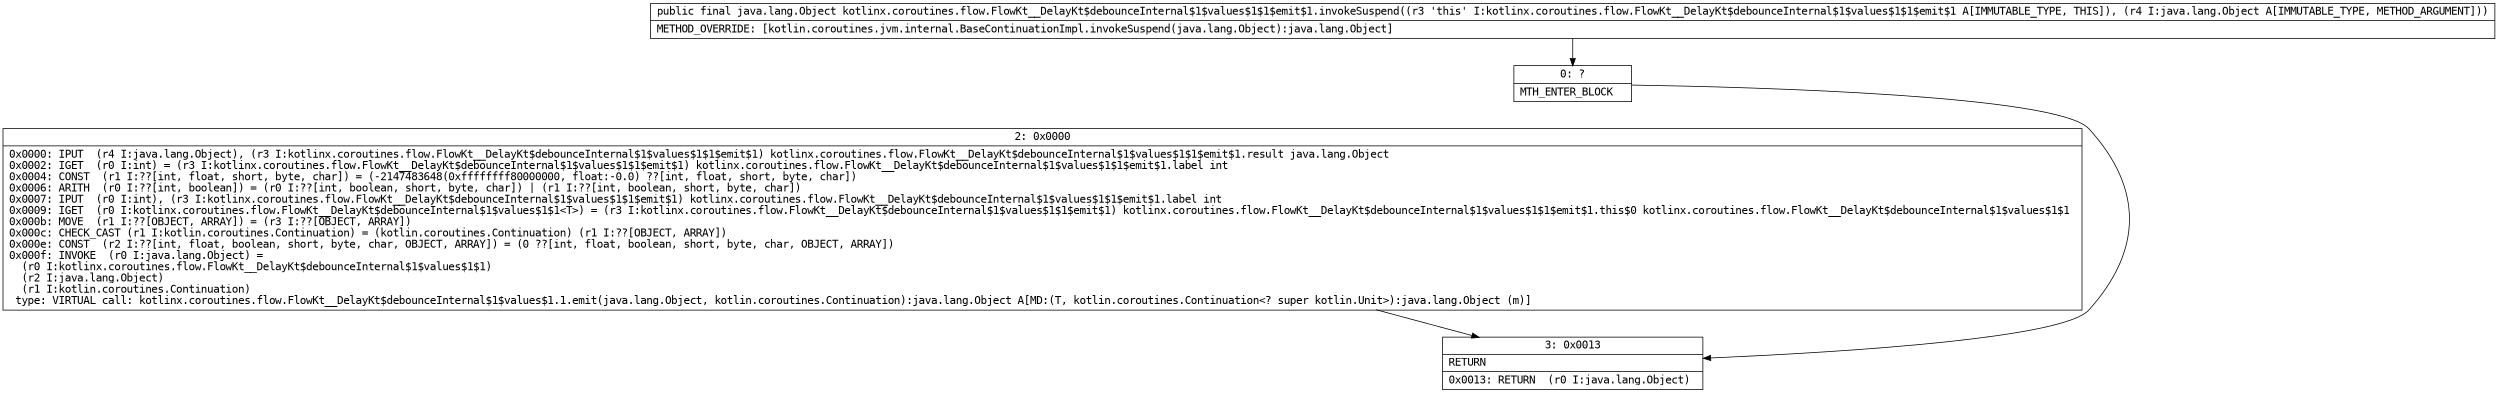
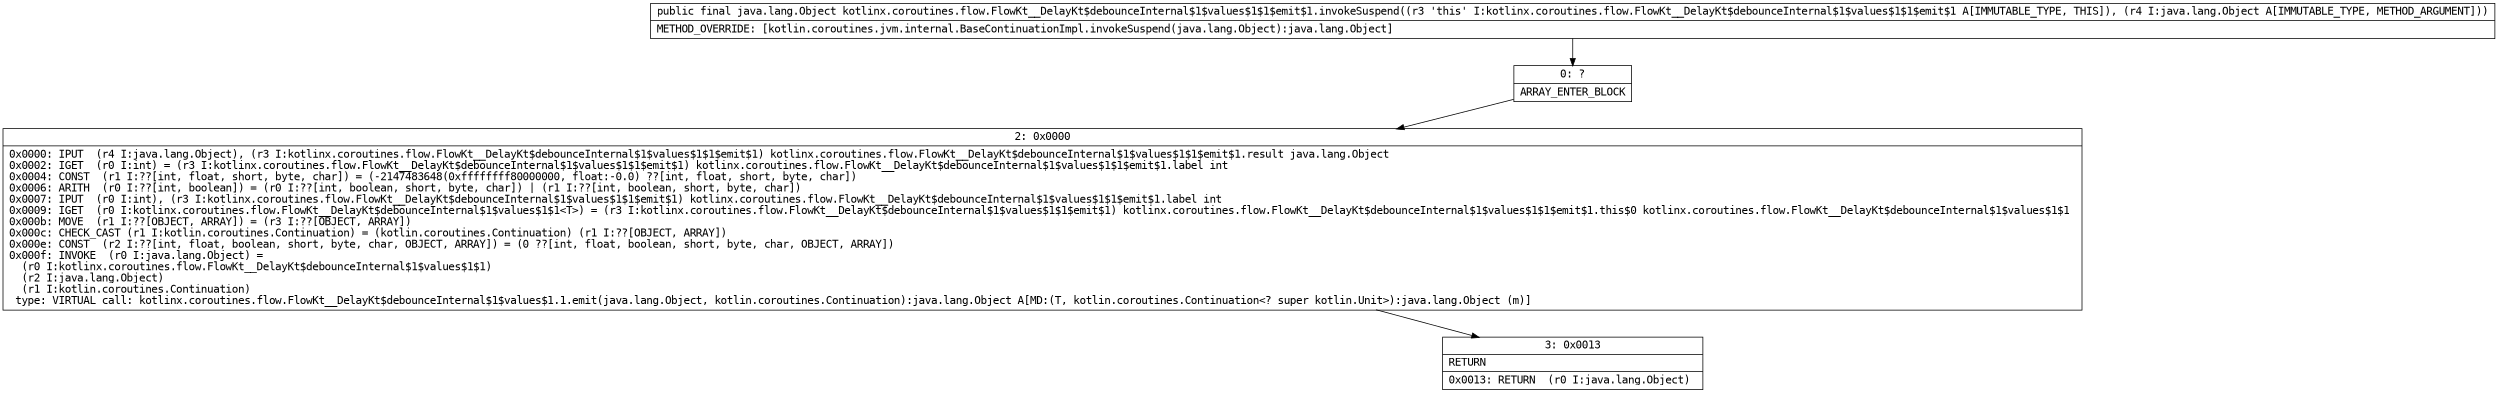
(1566, 92) -> (1573, 92)
(2122, 181) -> (1459, 113)
